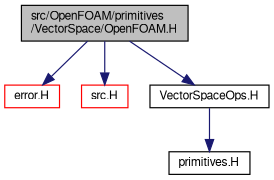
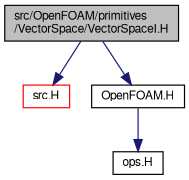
(105, 23) -> (92, 23)
(32, 96) -> none
(209, 96) -> (138, 96)
(209, 163) -> (138, 163)
